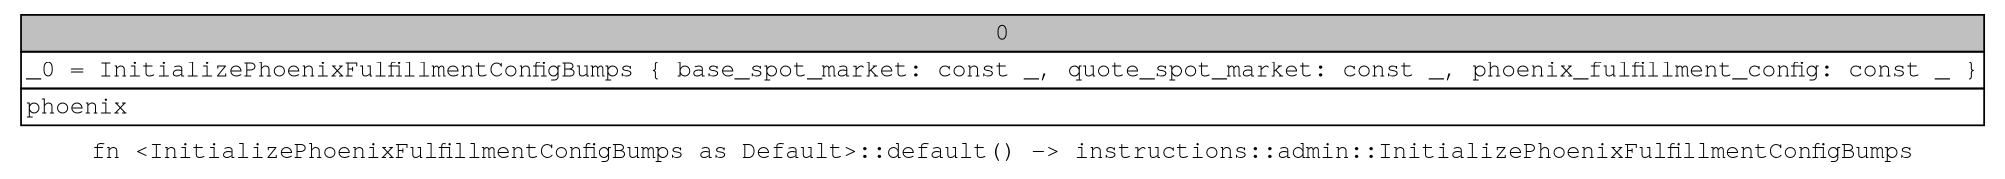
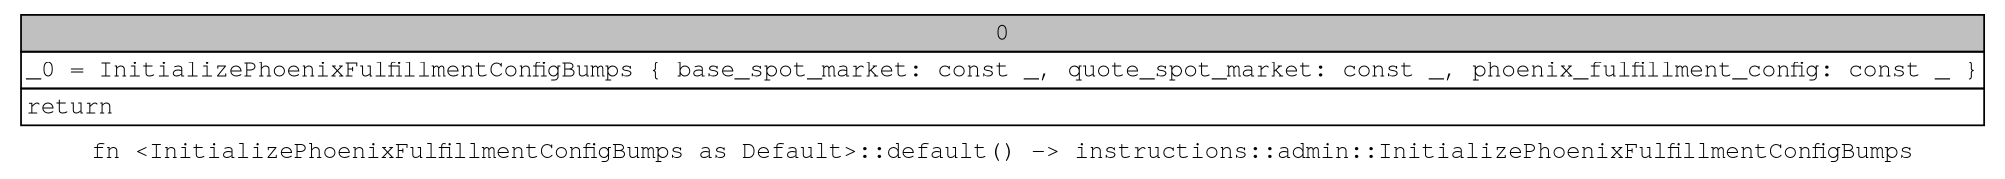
(77, 106) -> (70, 106)
